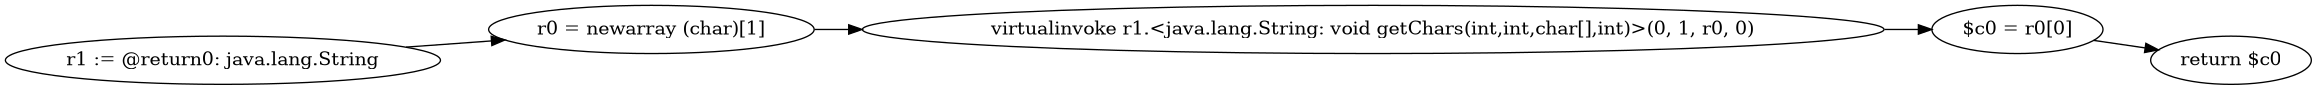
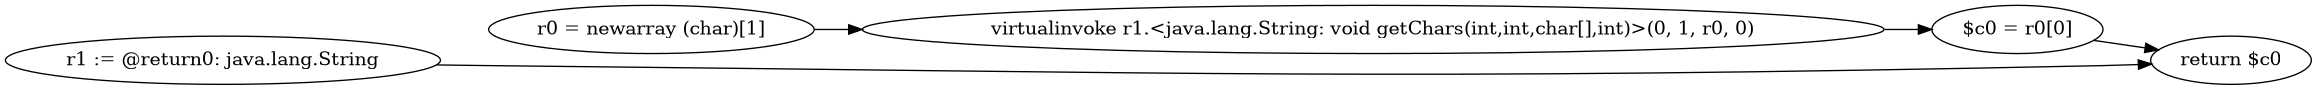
(449, 44) -> (1287, 74)
